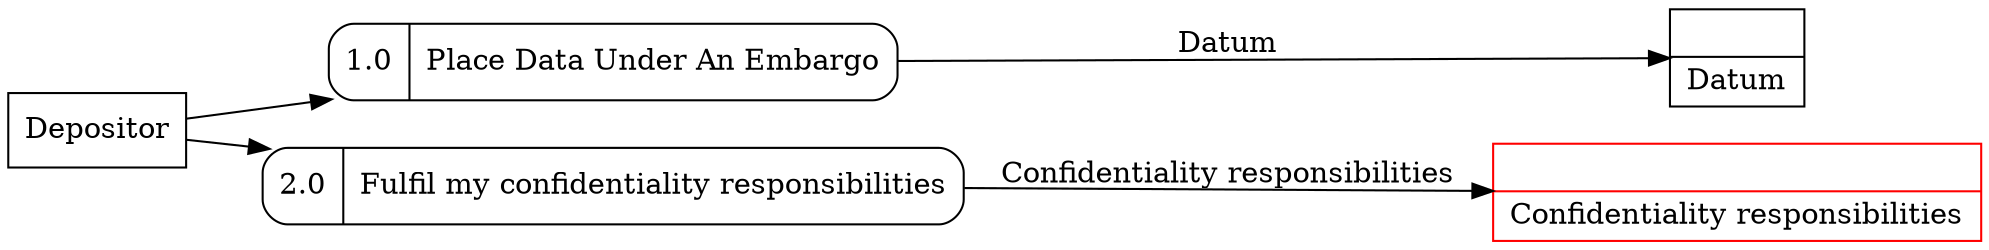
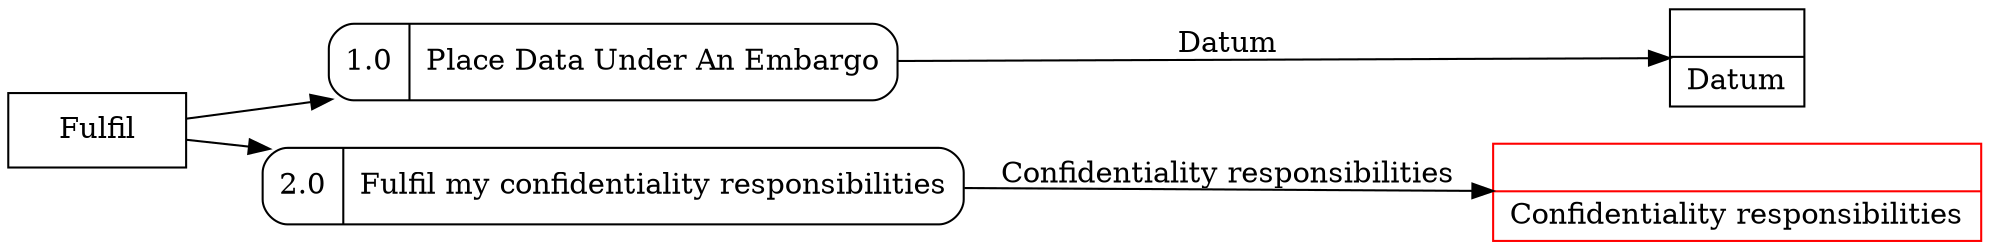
(97, 130) -> (97, 130)
